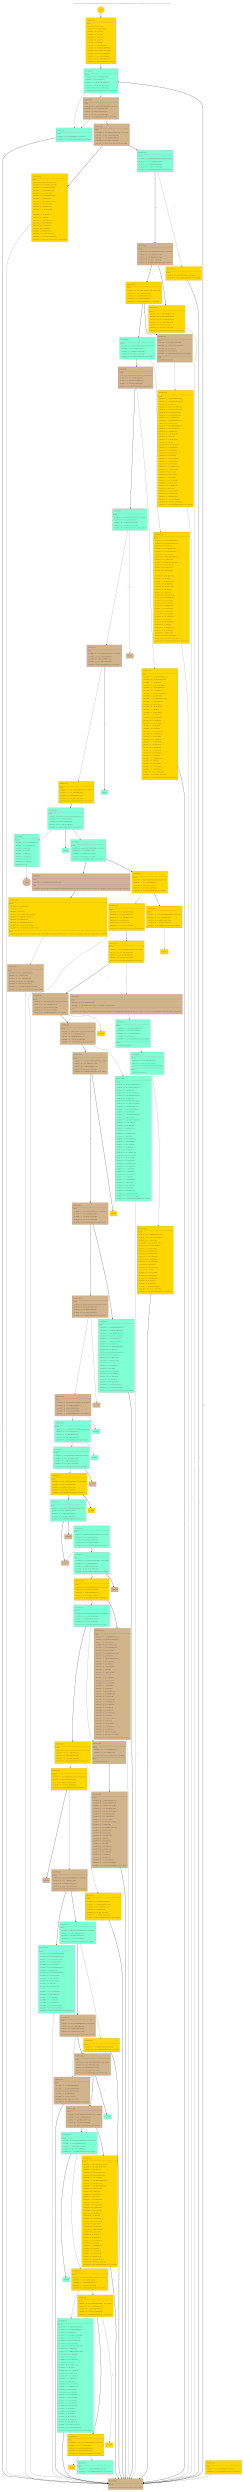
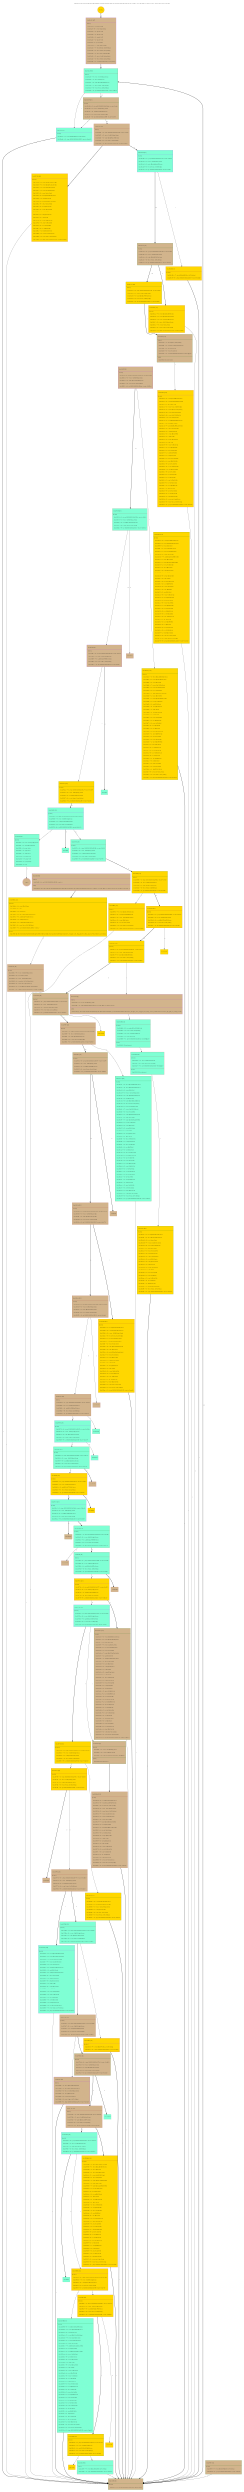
(101, 41) -> (101, 41)
(138, 348) -> none
(85, 867) -> none
(126, 935) -> (148, 934)
(113, 1214) -> (113, 1214)
(116, 1356) -> (116, 1356)
(62, 1541) -> (80, 1523)
(224, 2467) -> (224, 2467)
